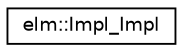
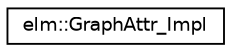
(91, 26) -> (116, 26)
